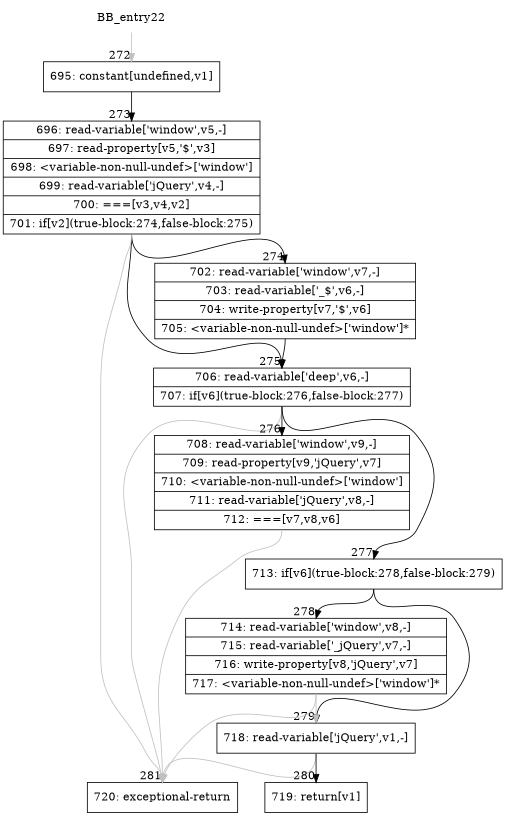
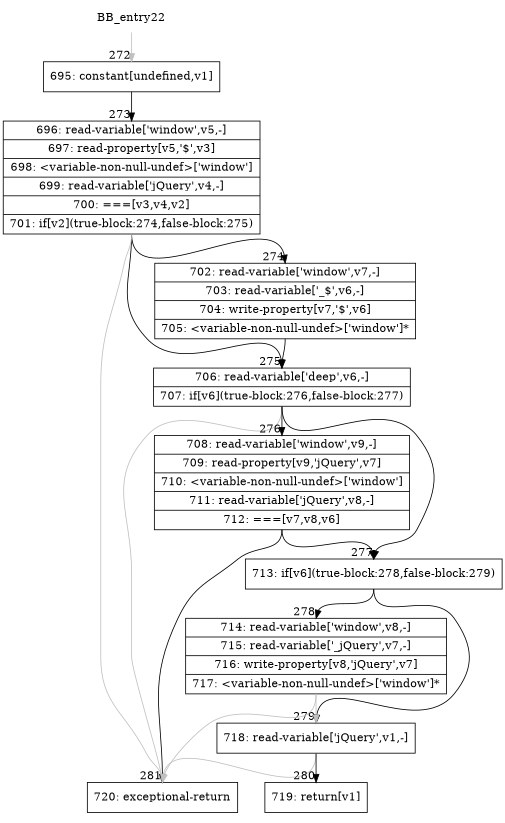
none -> (324, 545)
(175, 626) -> (175, 626)
